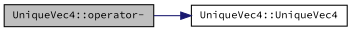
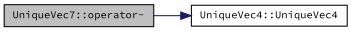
(79, 16) -> (79, 16)
